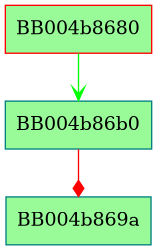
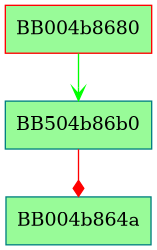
(79, 125) -> (79, 125)
(79, 221) -> (79, 221)
